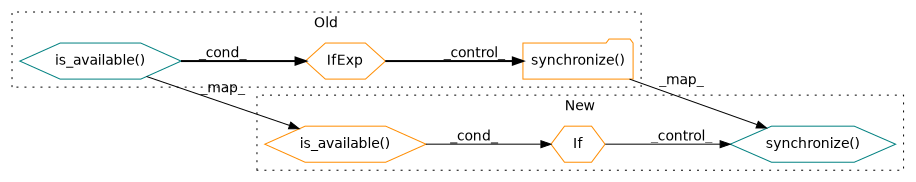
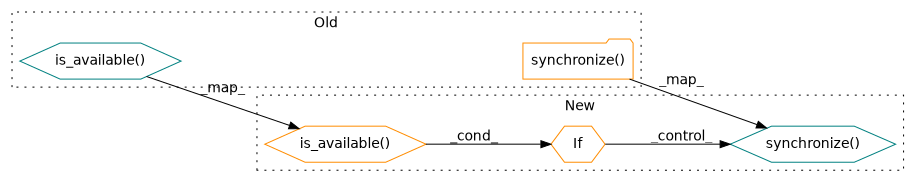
(345, 61) -> none
